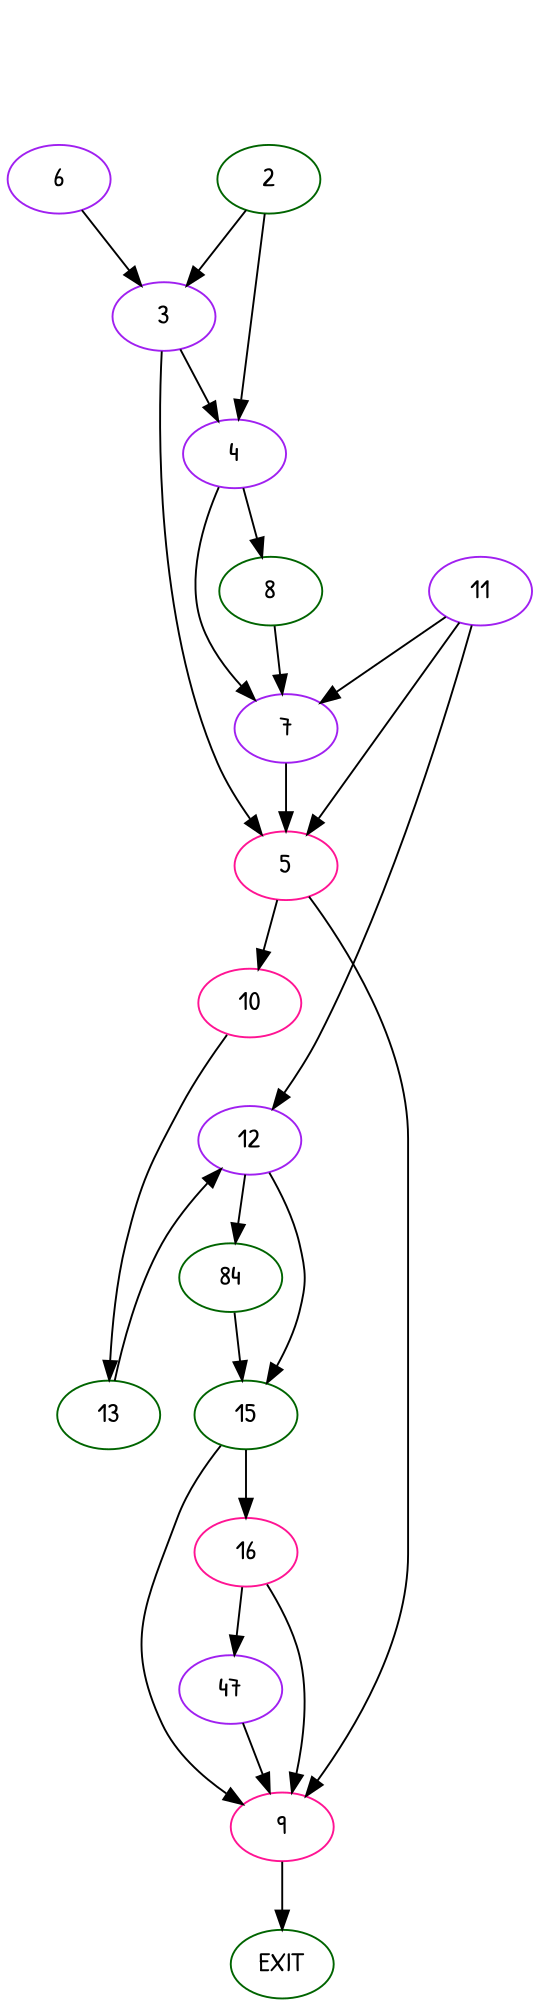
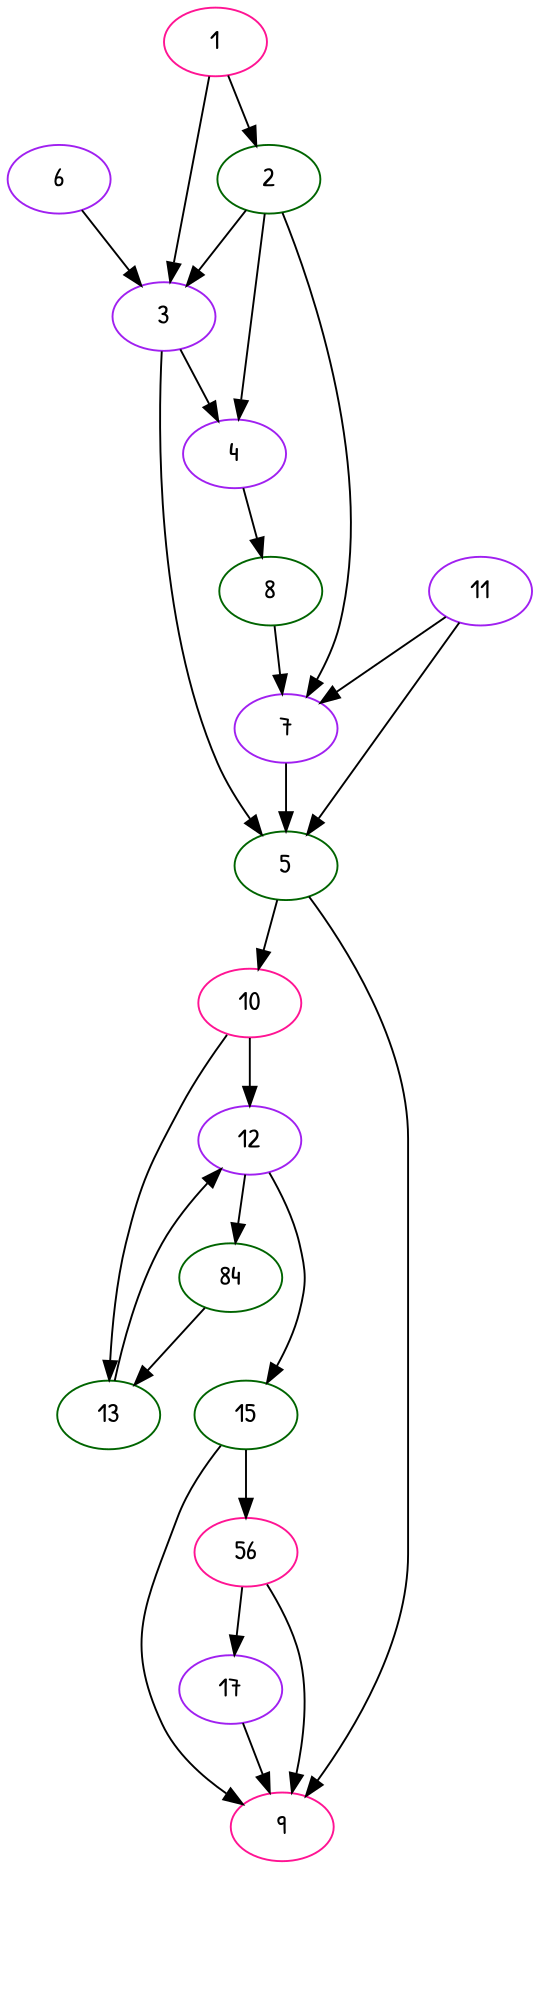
none -> (215, 42)
(196, 591) -> (345, 445)
(286, 866) -> (286, 866)
(393, 866) -> (250, 1062)
(237, 1337) -> (176, 1339)
(246, 1552) -> (246, 1552)
(231, 1690) -> (231, 1690)
(282, 1964) -> none
